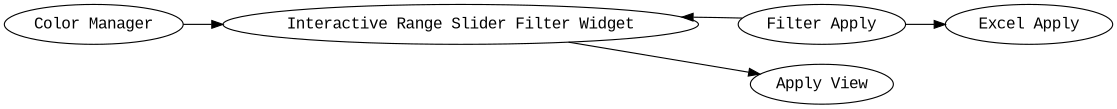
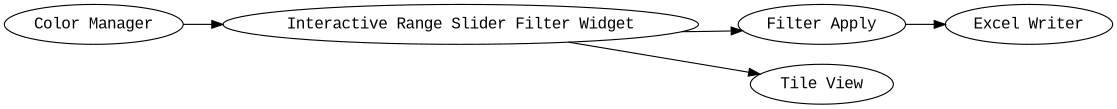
(718, 18) -> (706, 31)
(1029, 24) -> (1029, 24)
(822, 84) -> (822, 84)
